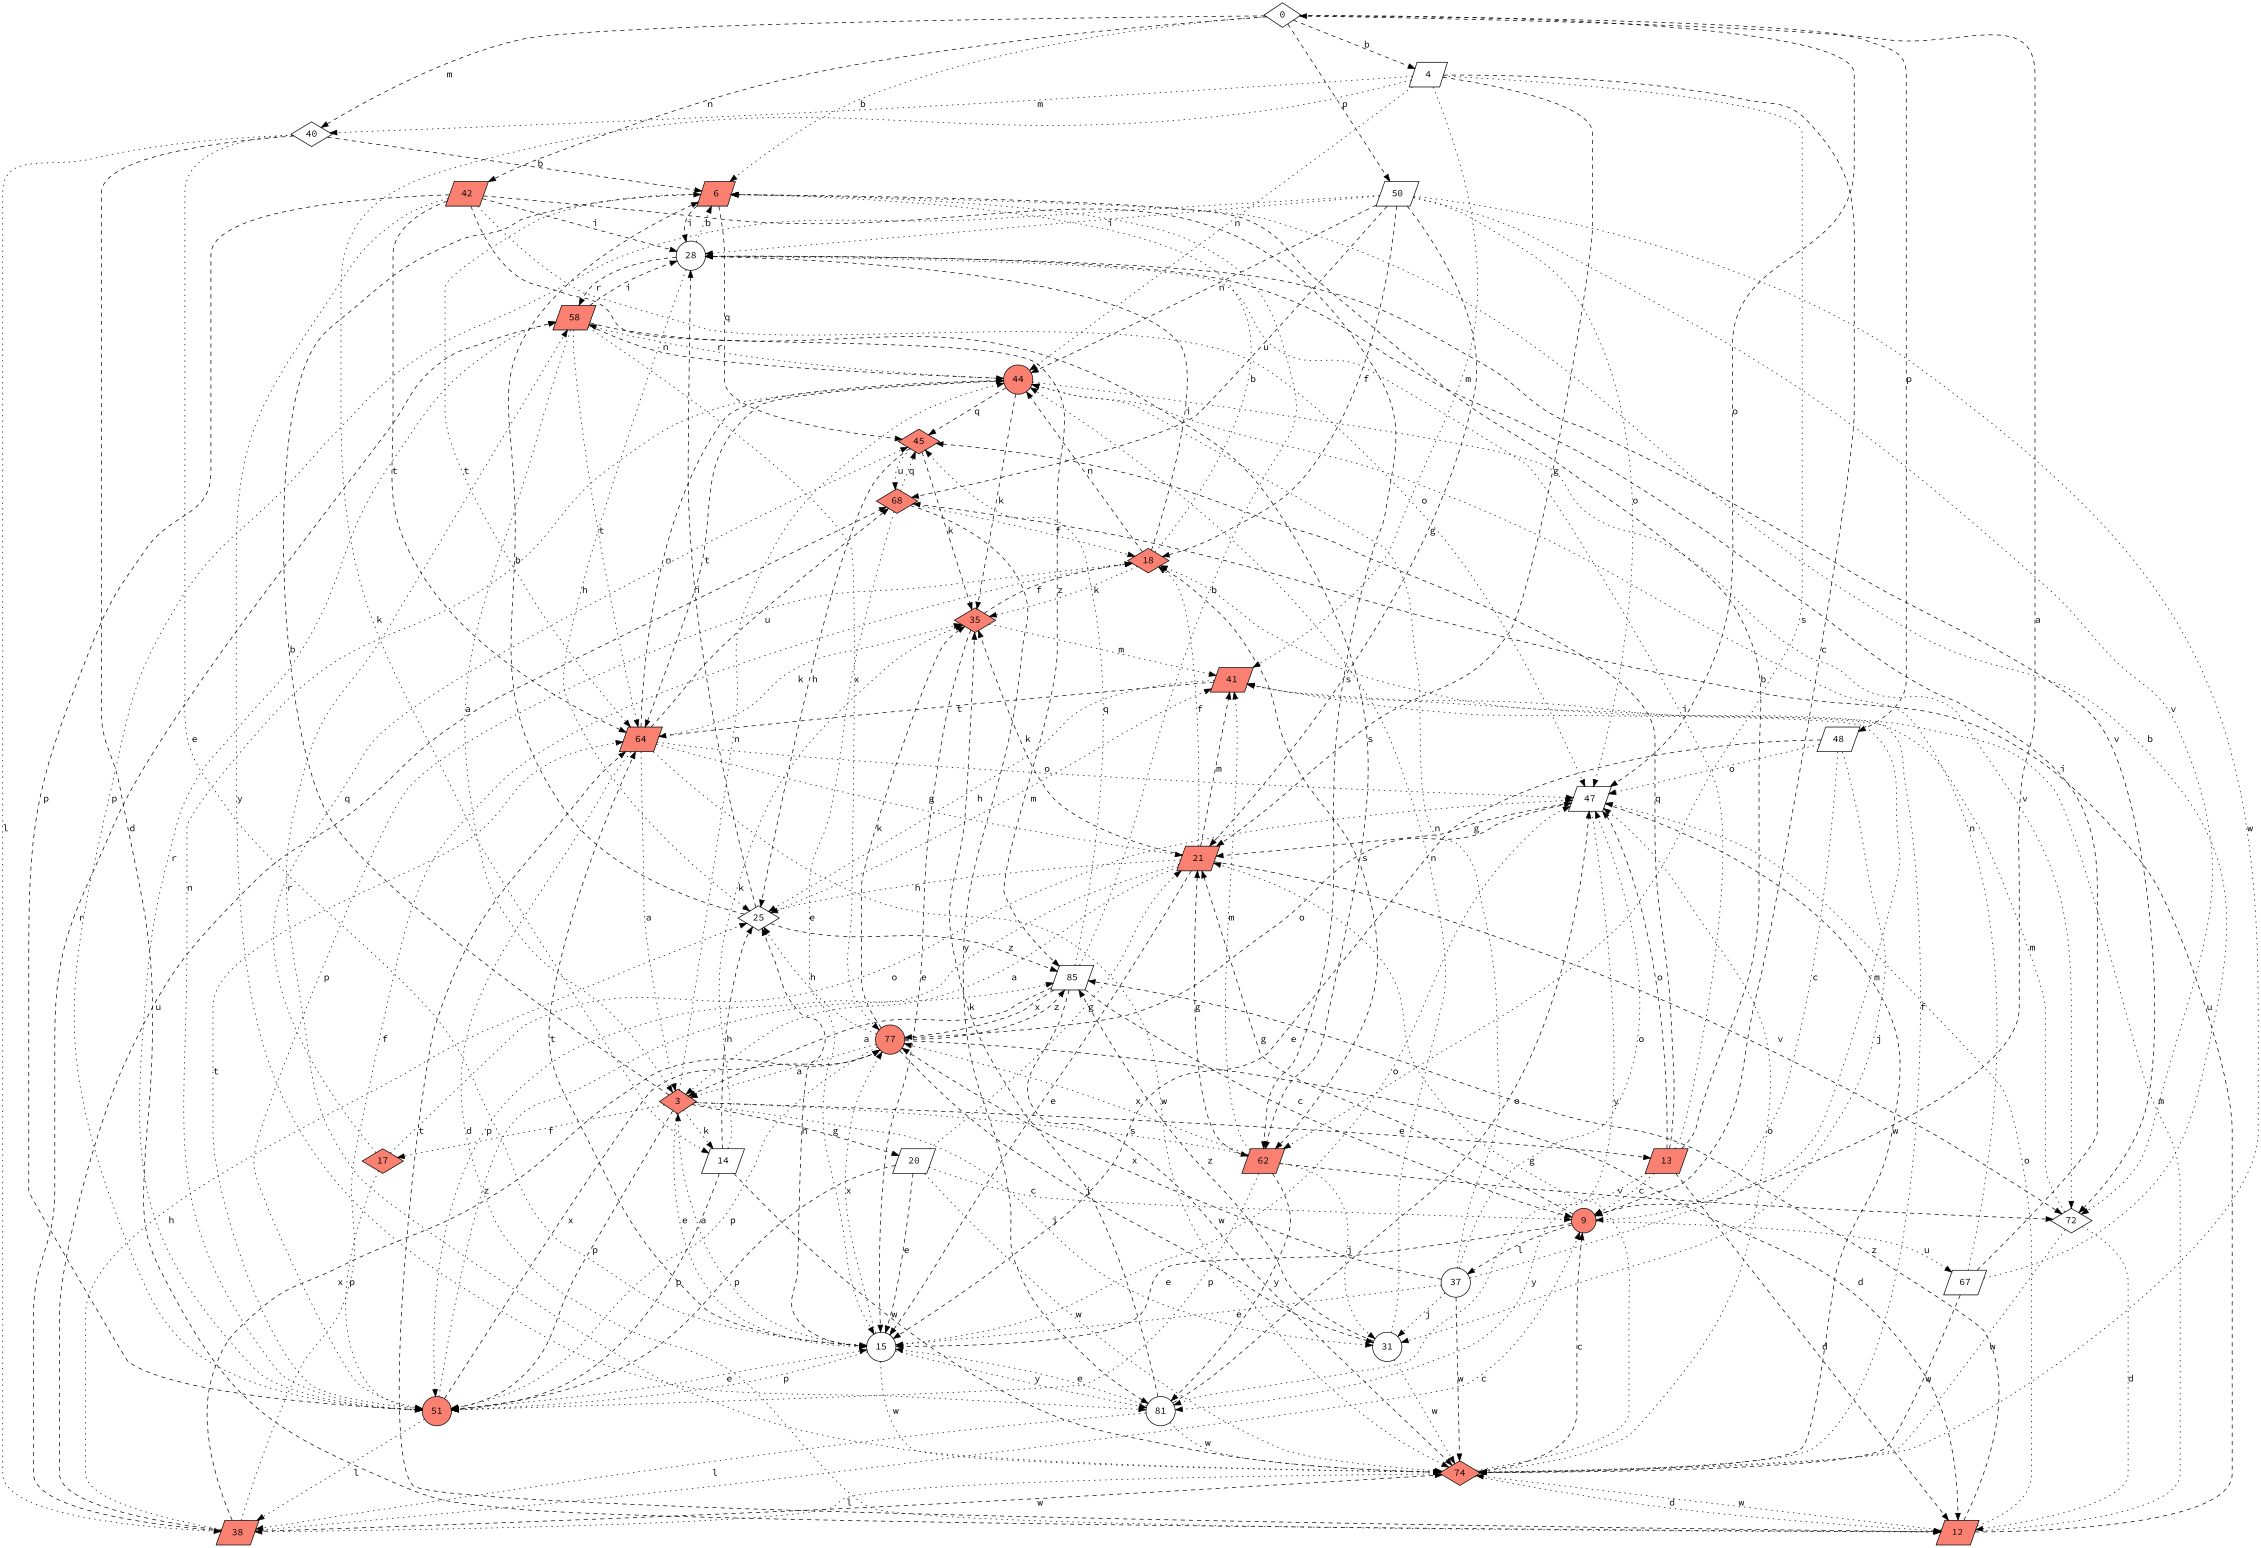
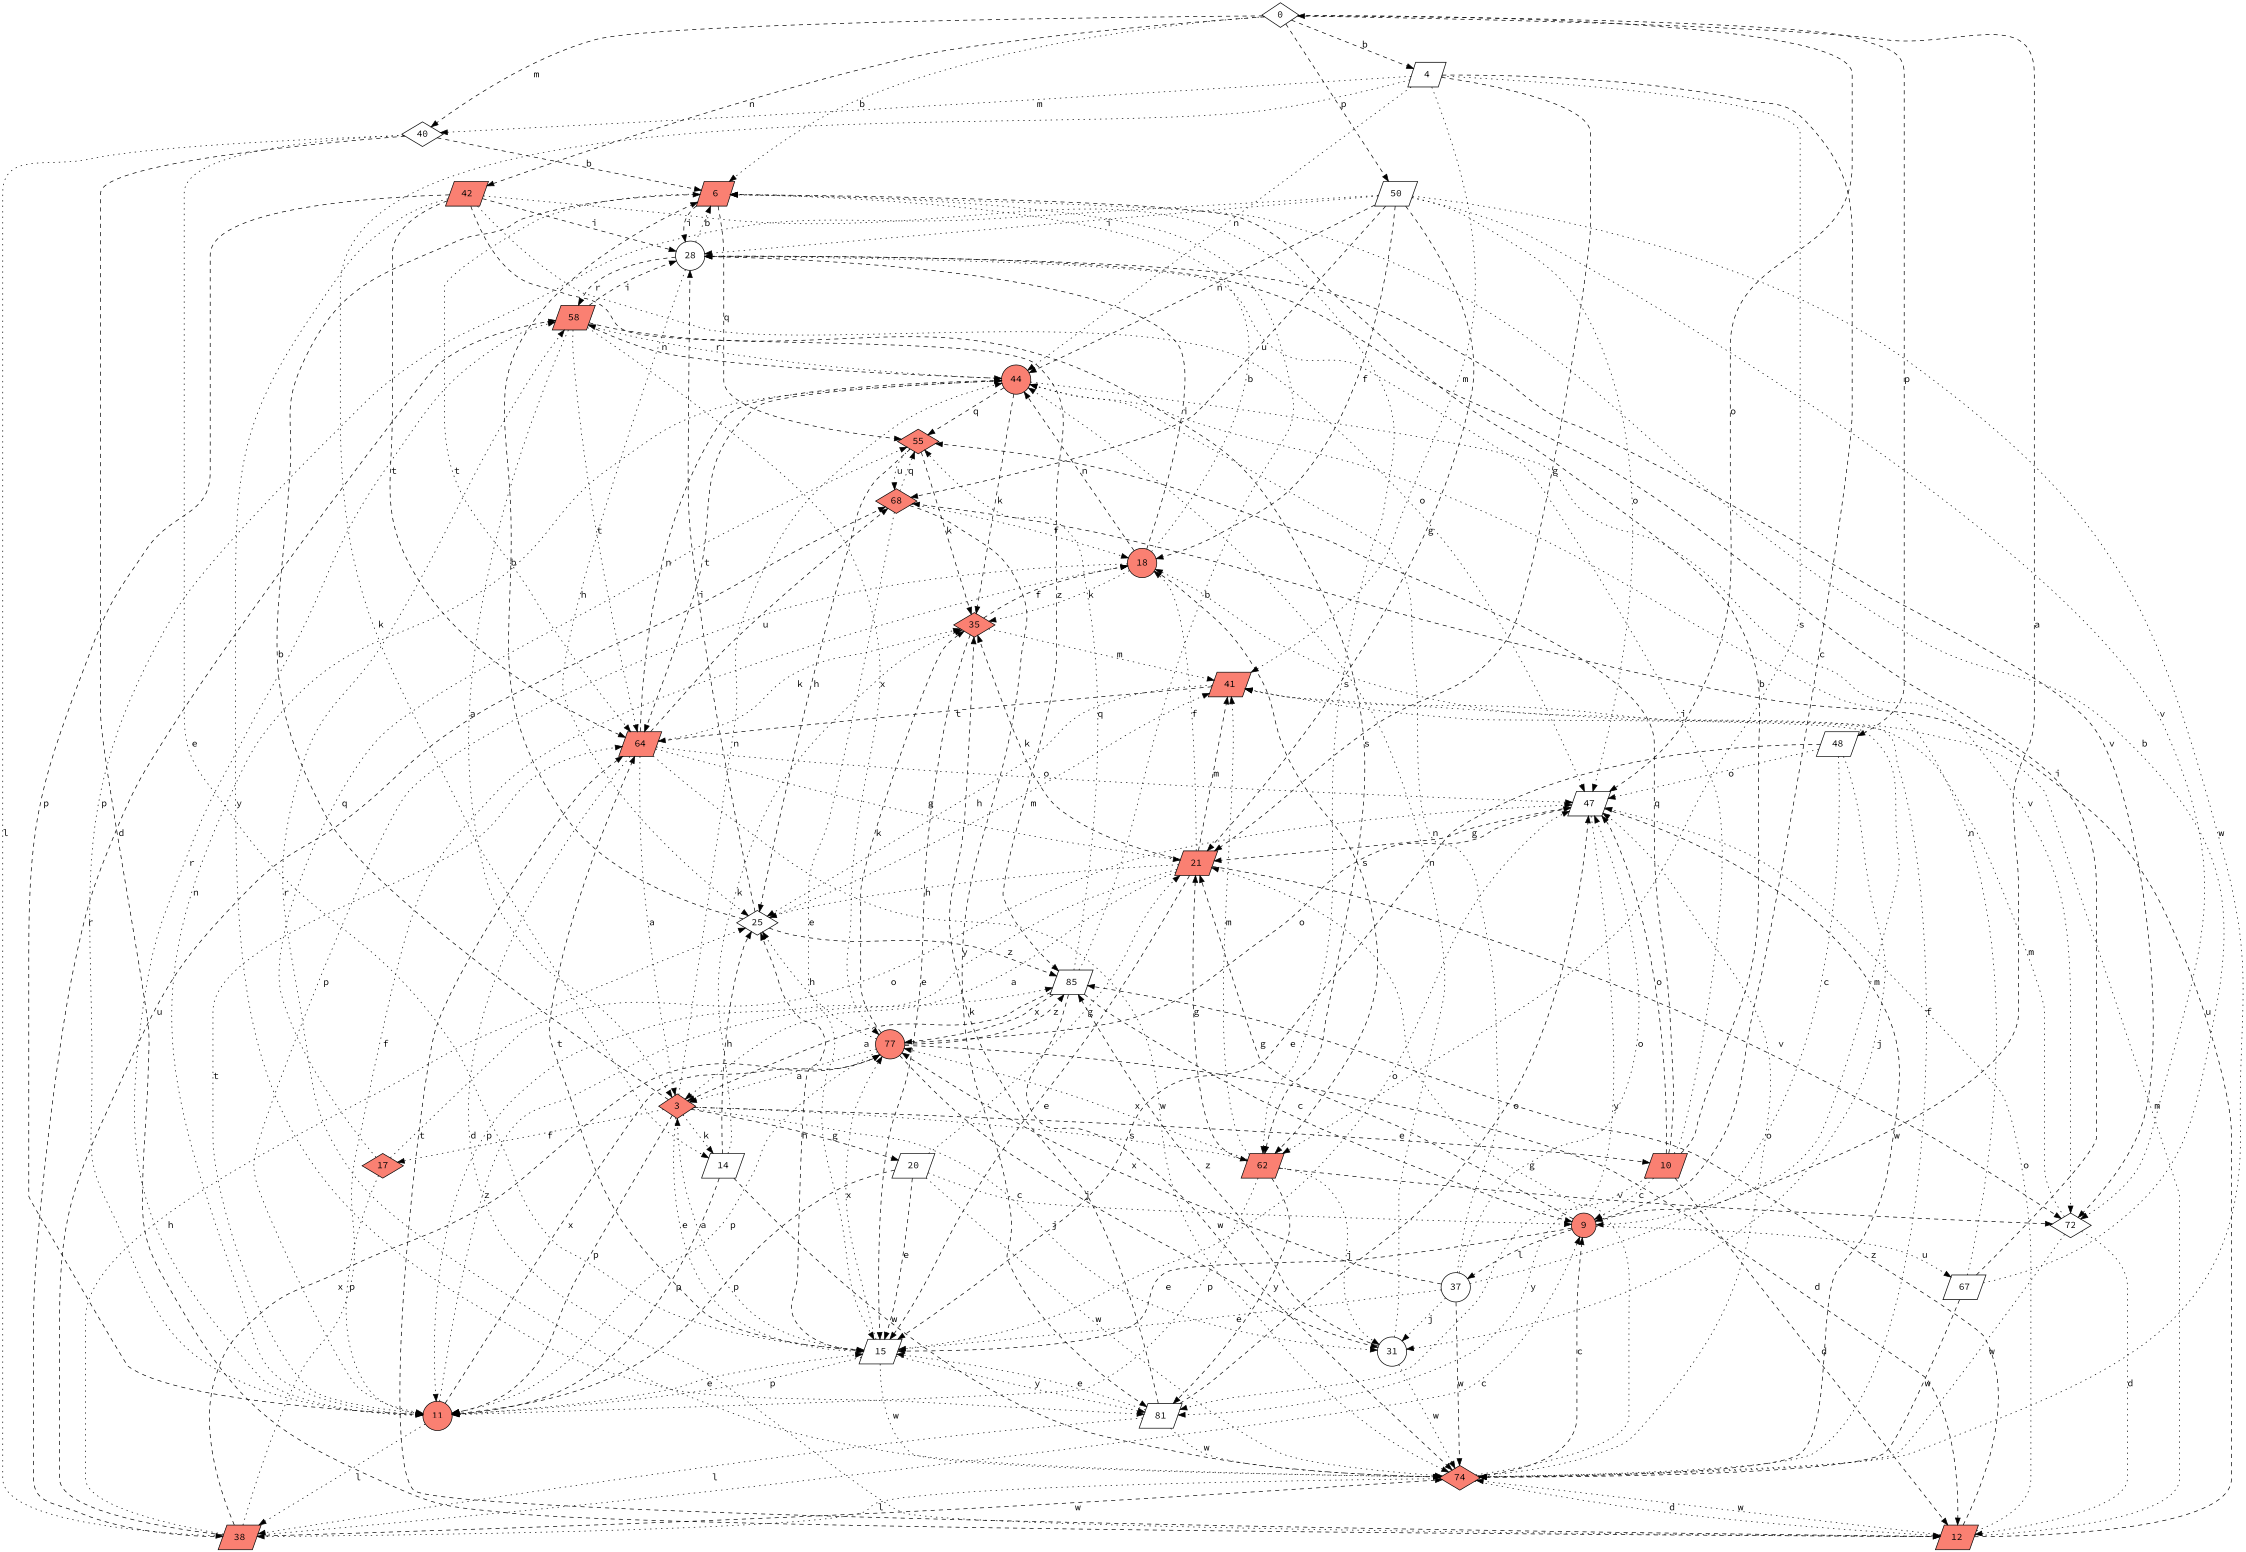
(1327, 308) -> (1328, 311)
(919, 442) -> (918, 442)
(1148, 561) -> (1142, 563)
(1667, 1161) -> (1666, 1166)
(881, 1347) -> (881, 1352)
(437, 1411) -> (438, 1416)
(1161, 1411) -> (1161, 1416)
